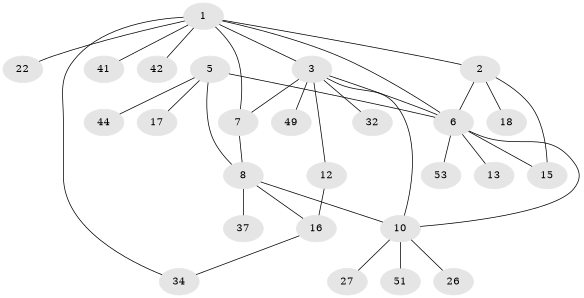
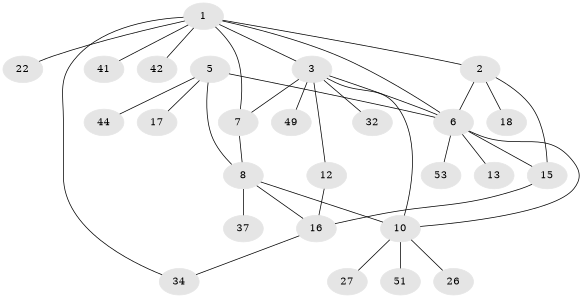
none -> (434, 206)
